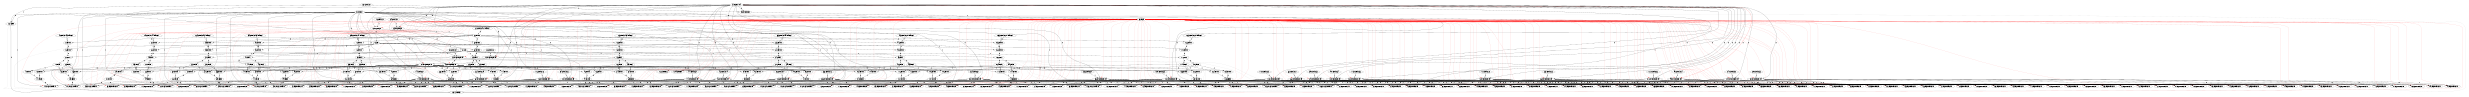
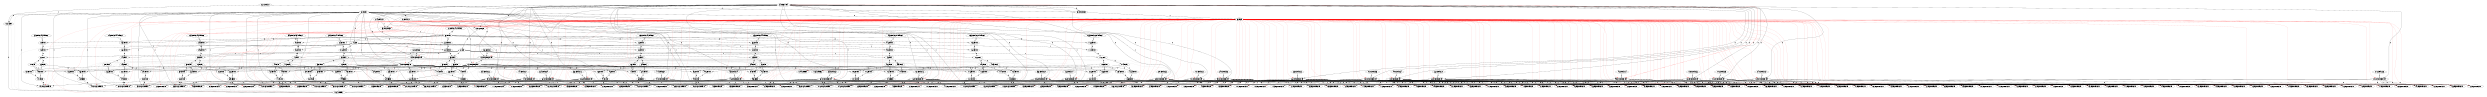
(1879, 85) -> (1148, 84)
(748, 86) -> (447, 86)
